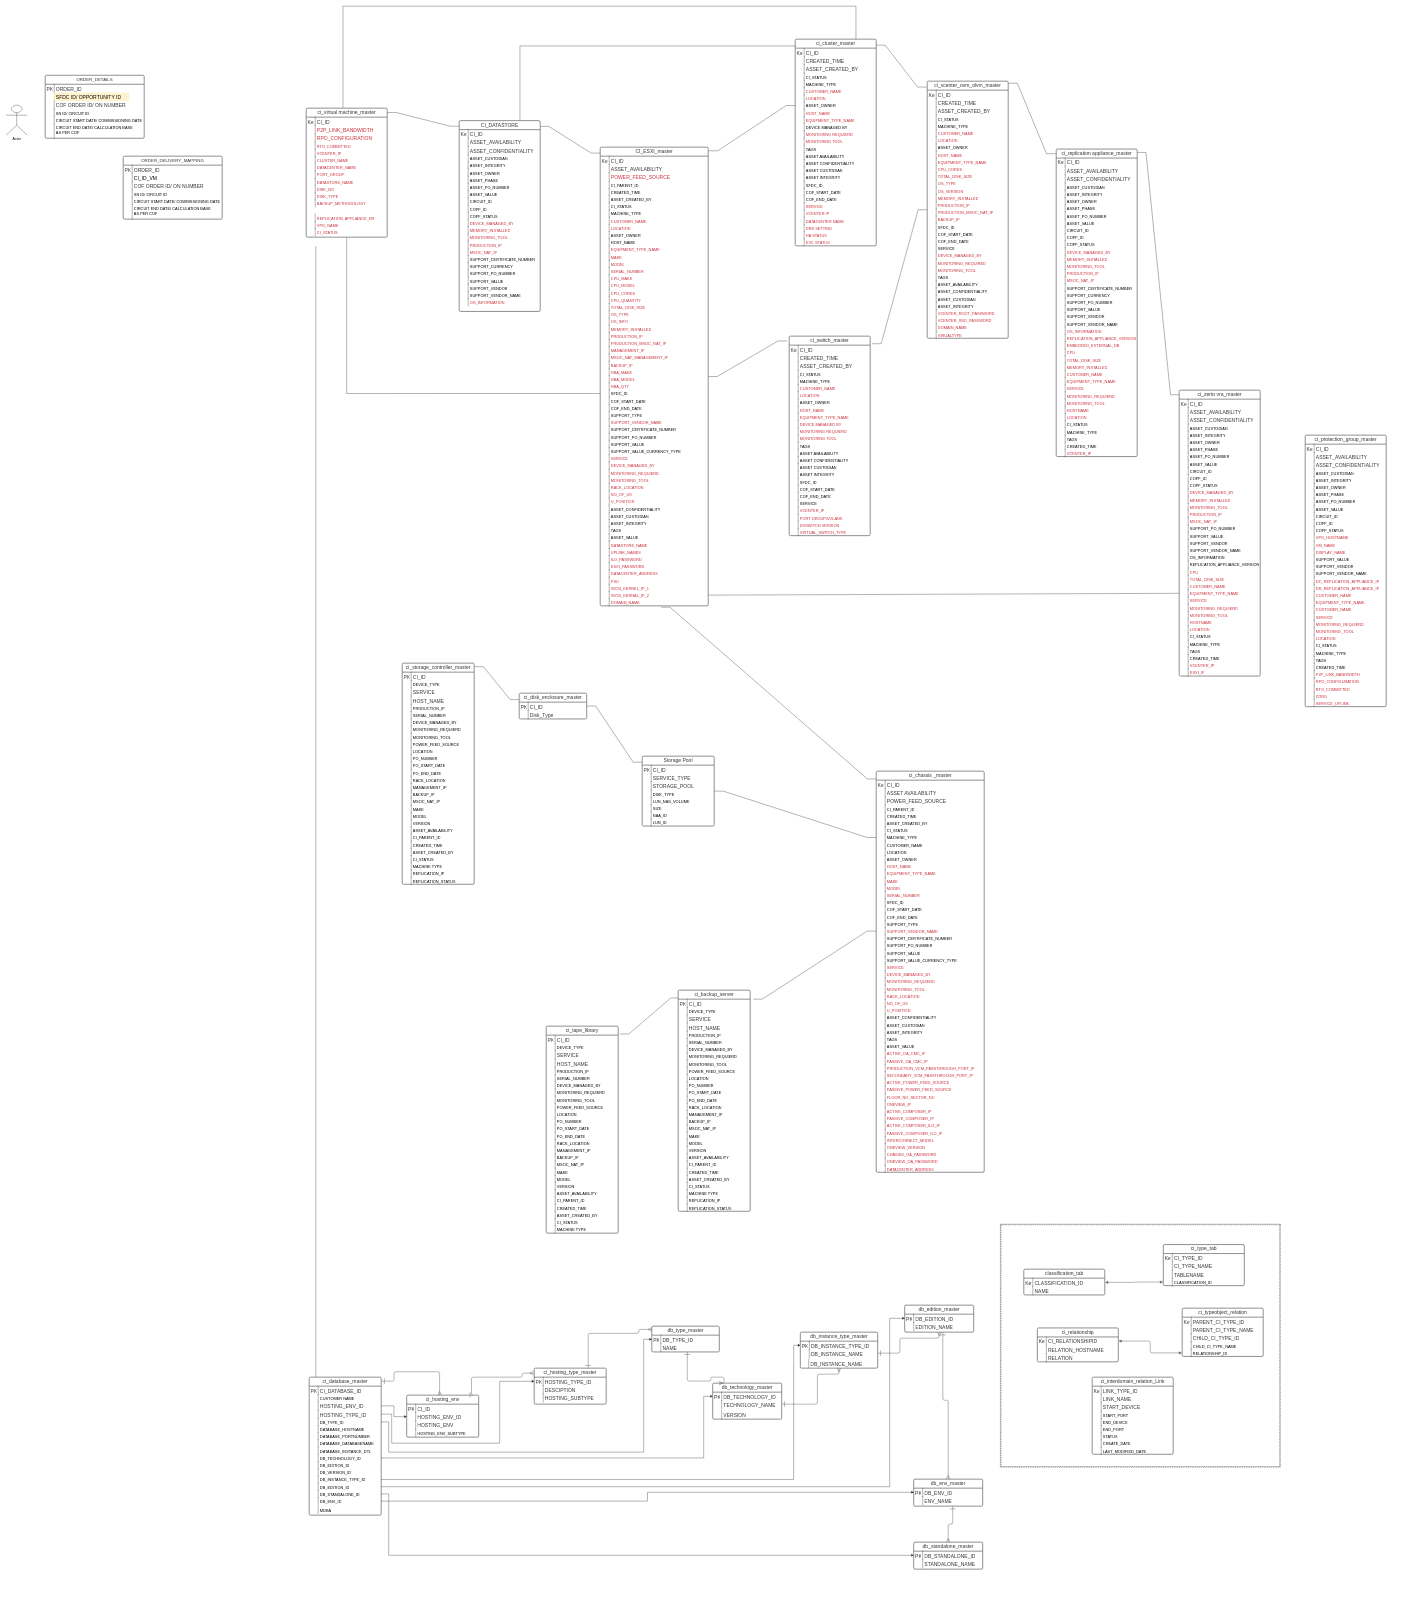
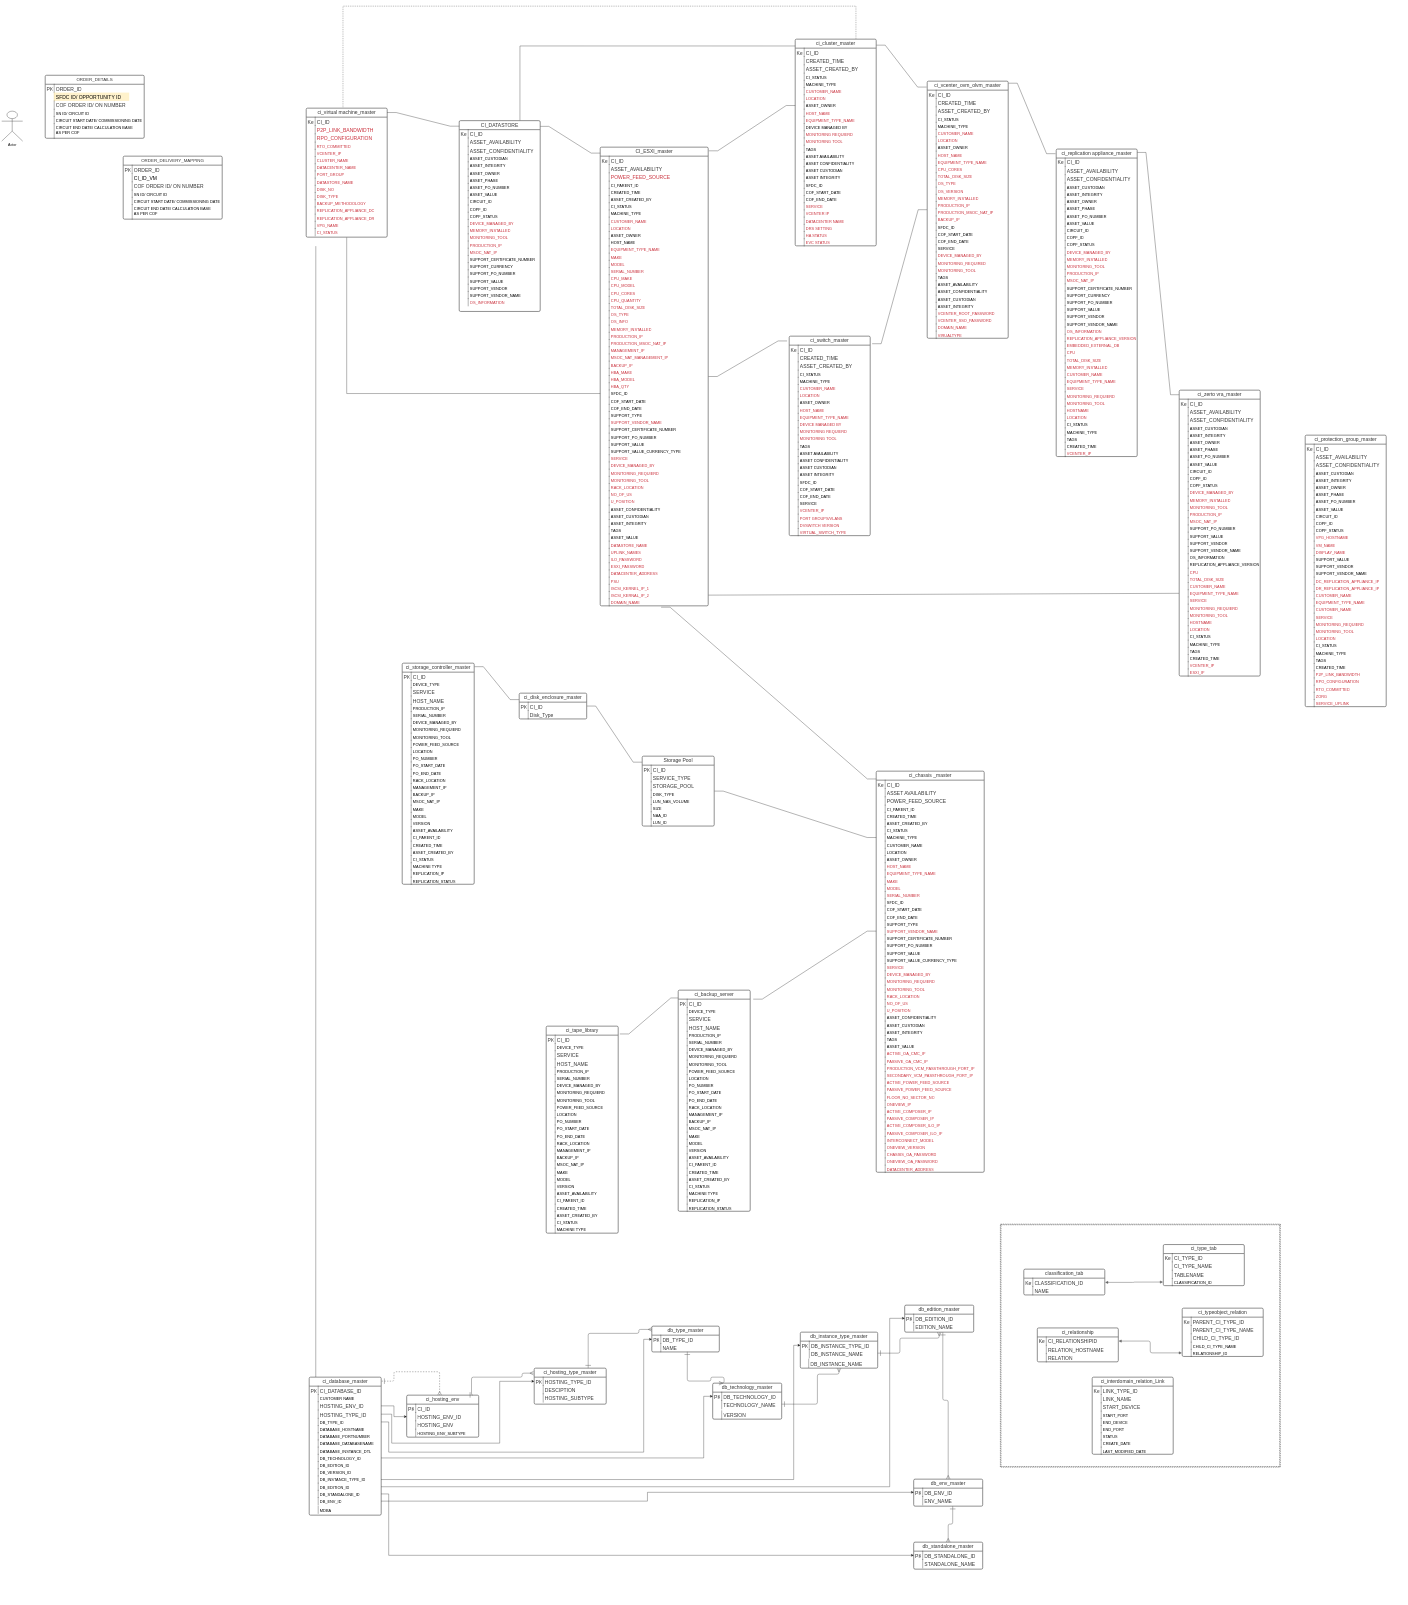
(565, 6) -> (565, 6)
(17, 120) -> (12, 126)
none -> (351, 211)
(415, 1372) -> (415, 1372)
